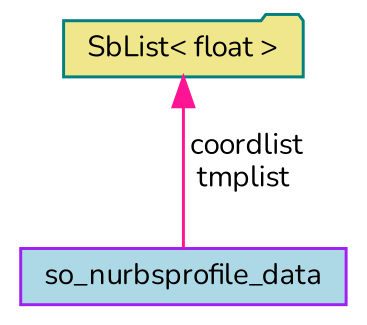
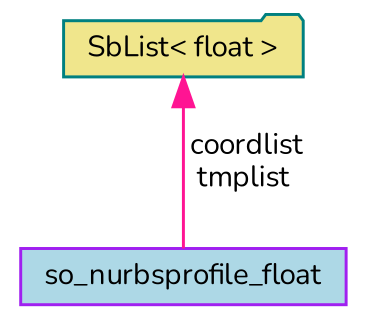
(183, 277) -> (183, 277)
